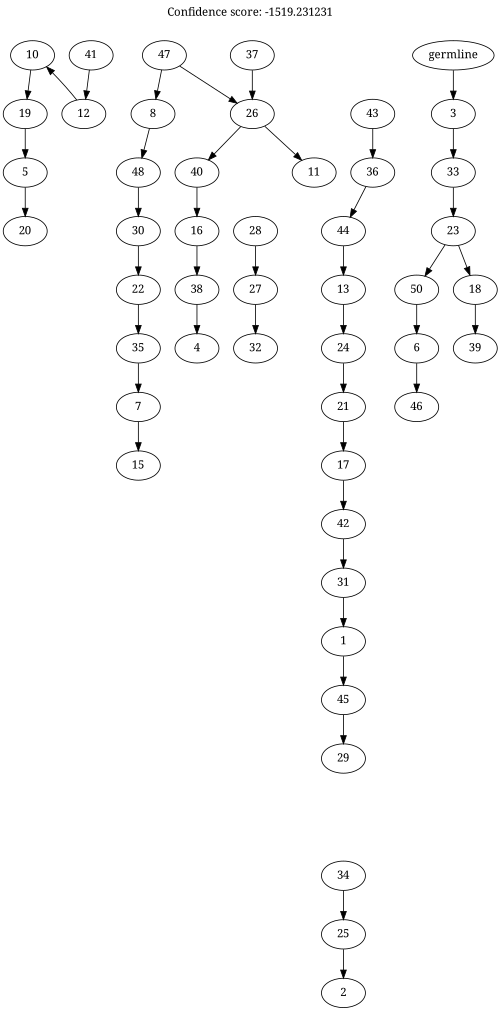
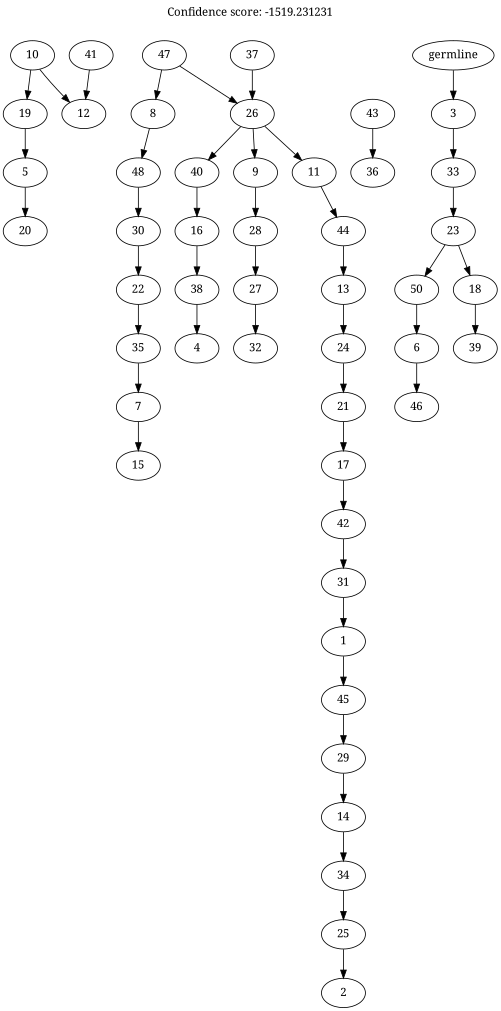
(65, 86) -> (51, 83)
none -> (256, 173)
(360, 198) -> (327, 198)
none -> (343, 817)
